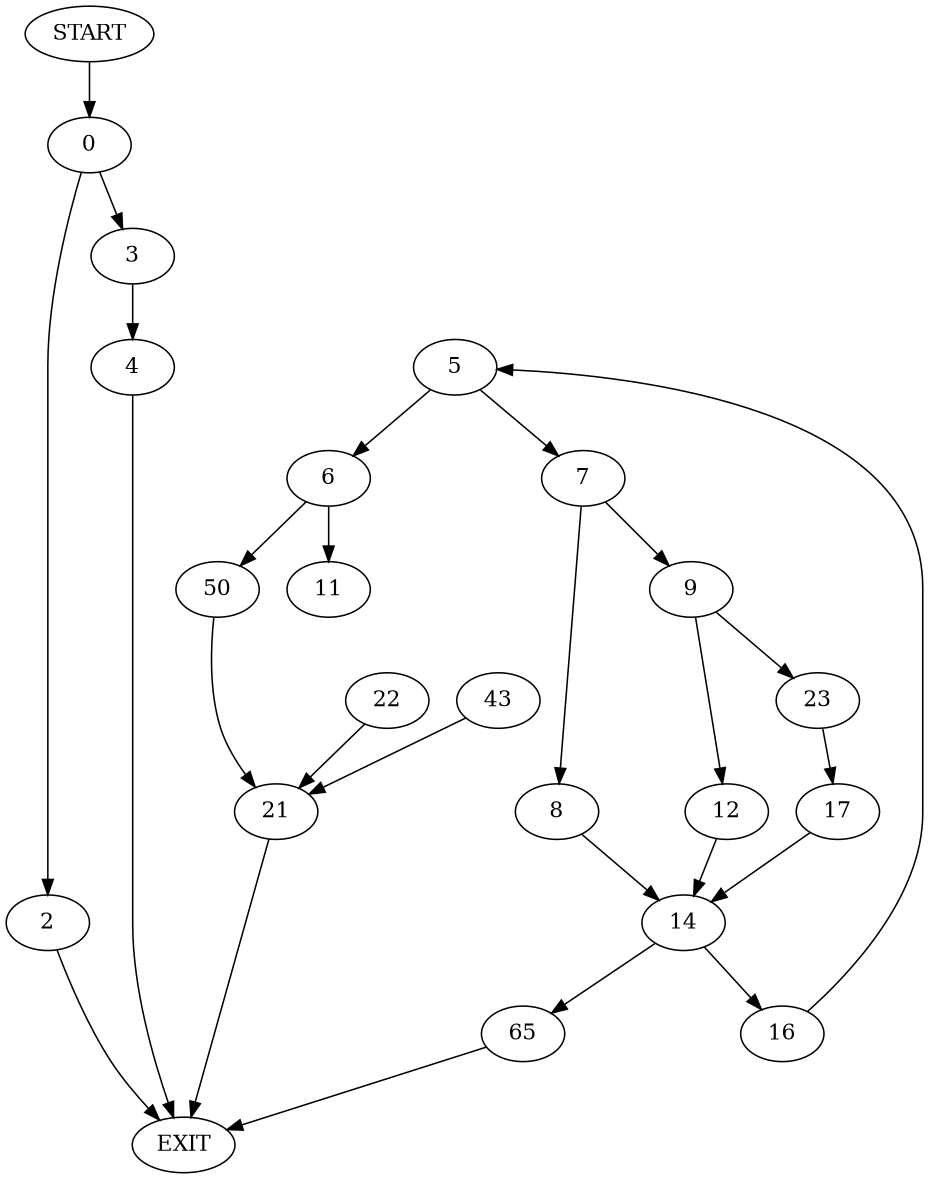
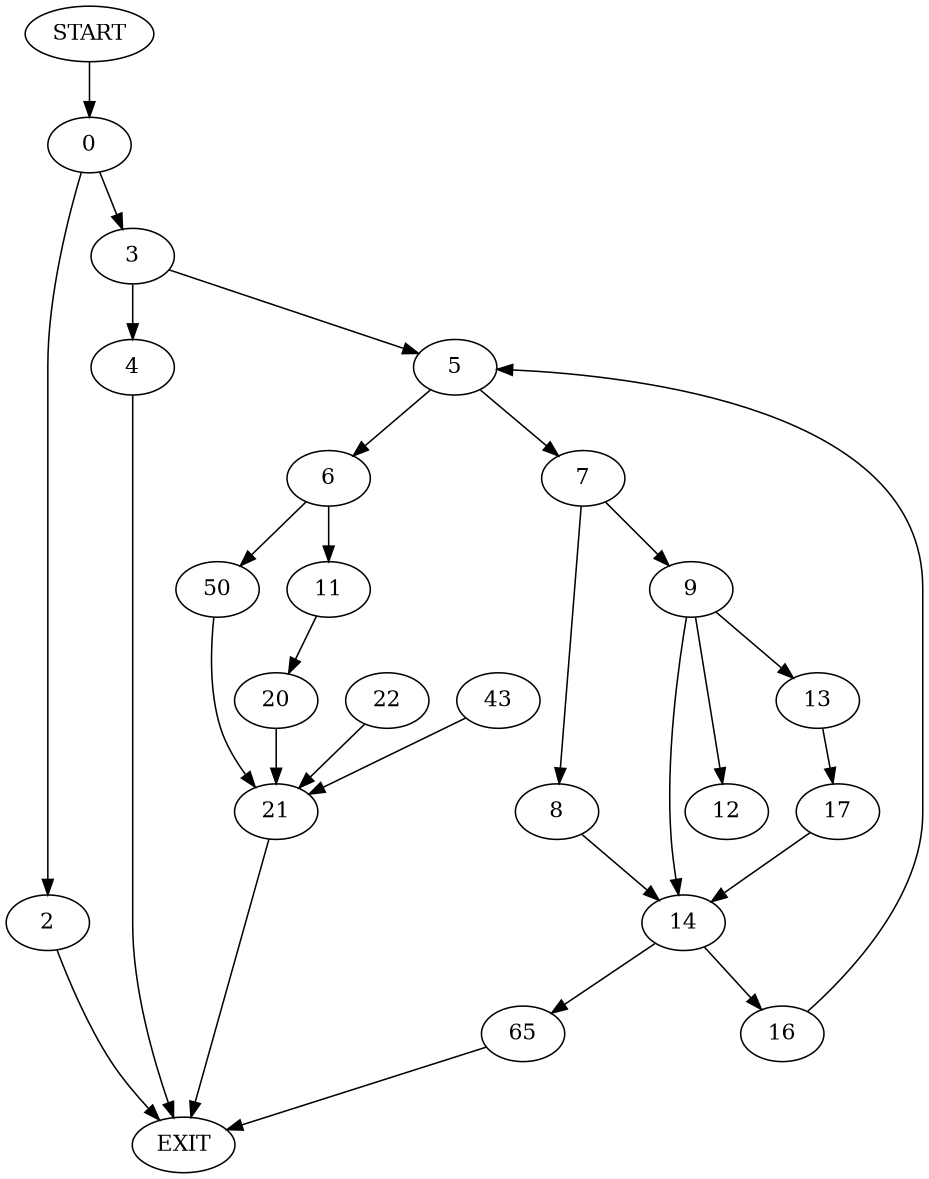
none -> (286, 309)
none -> (276, 701)
(818, 701) -> (818, 701)
(708, 860) -> (671, 748)
